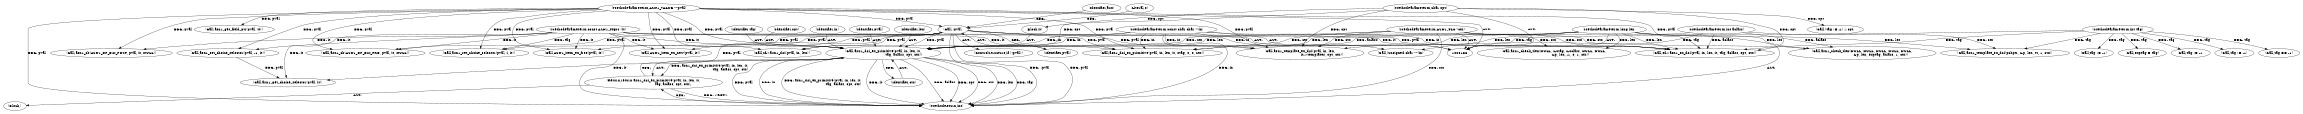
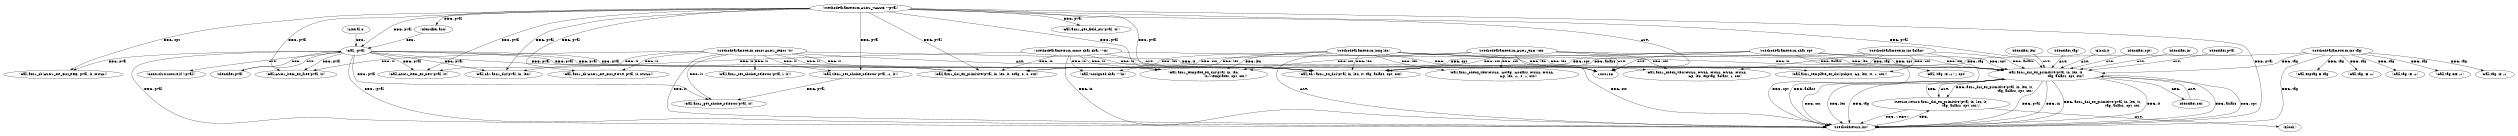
(1215, 13) -> (1909, 74)
(534, 16) -> (622, 9)
(363, 30) -> (172, 40)
(779, 39) -> none
(563, 40) -> (762, 62)
(1611, 40) -> (1440, 62)
(479, 41) -> none
(2064, 41) -> (2125, 125)
(228, 53) -> (861, 74)
none -> (1919, 84)
